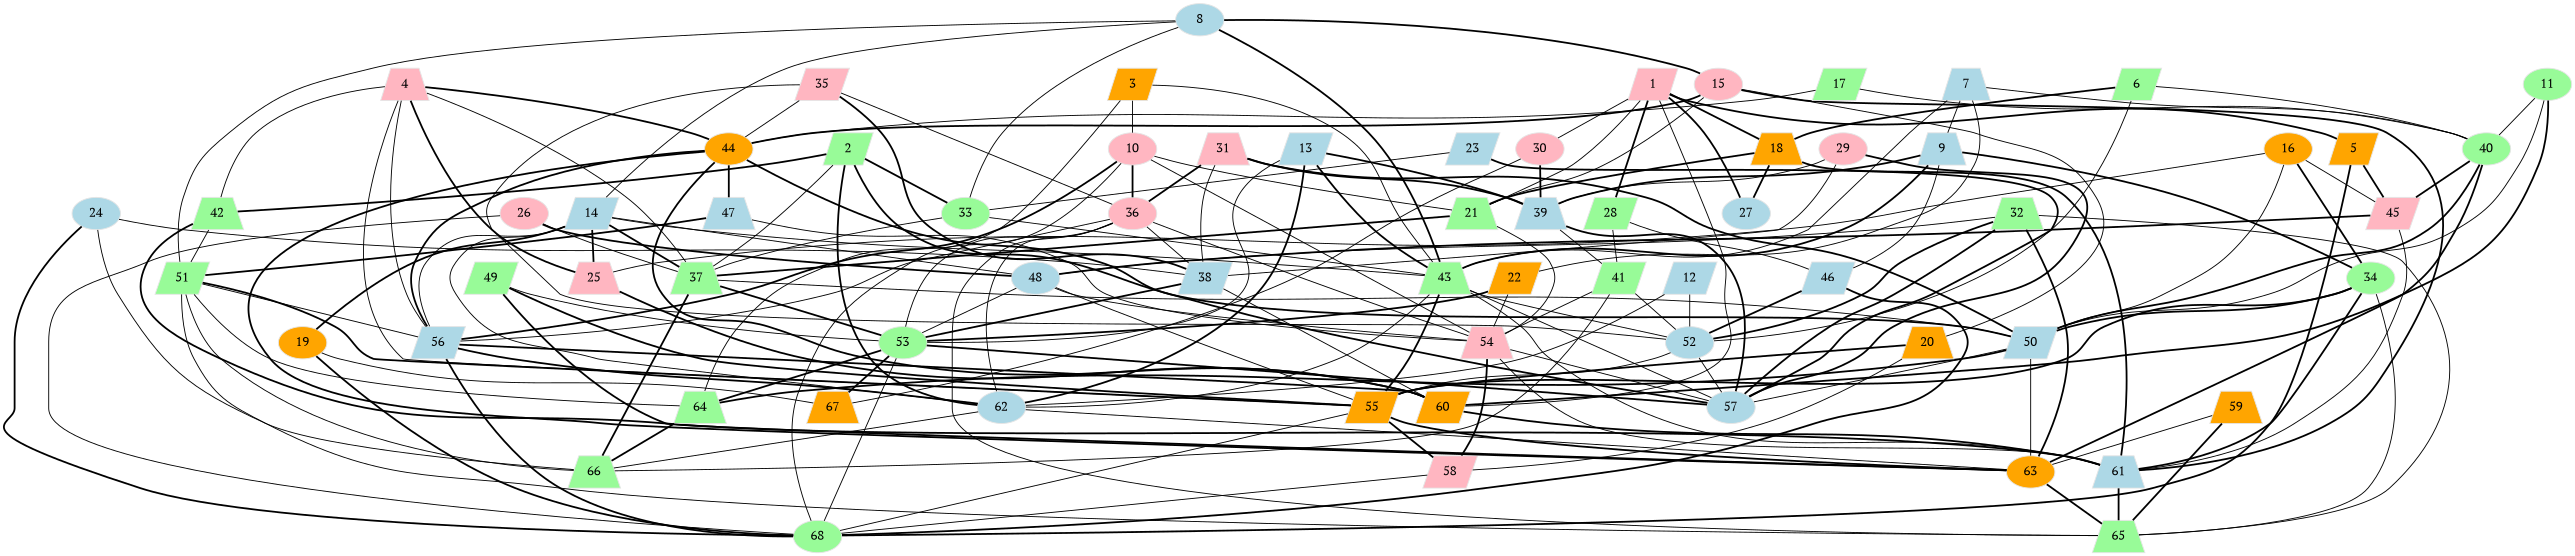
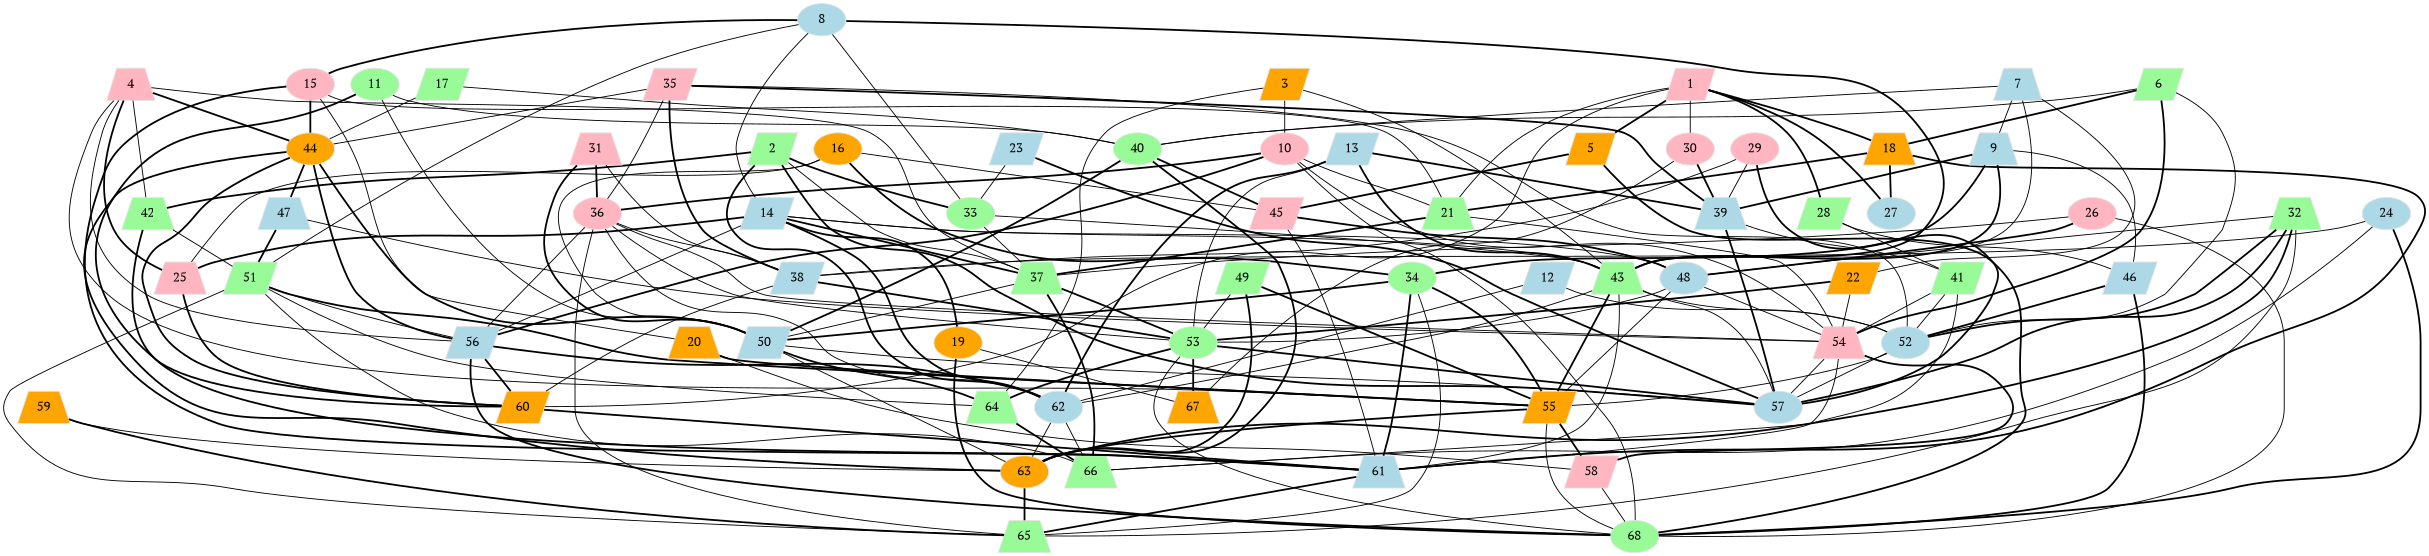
(1386, 179) -> (1315, 109)
none -> (2067, 270)
(631, 363) -> (904, 335)
